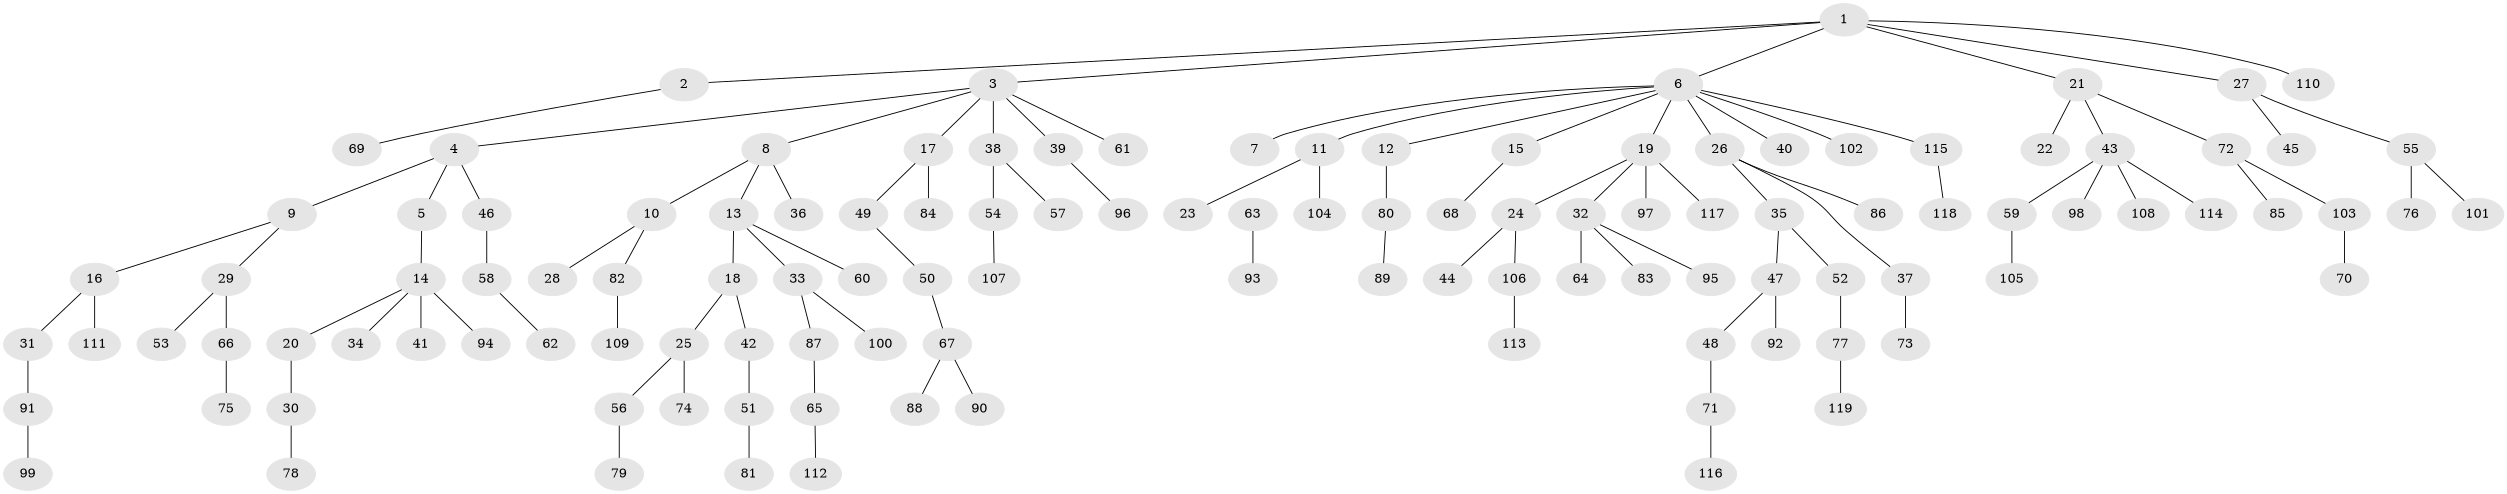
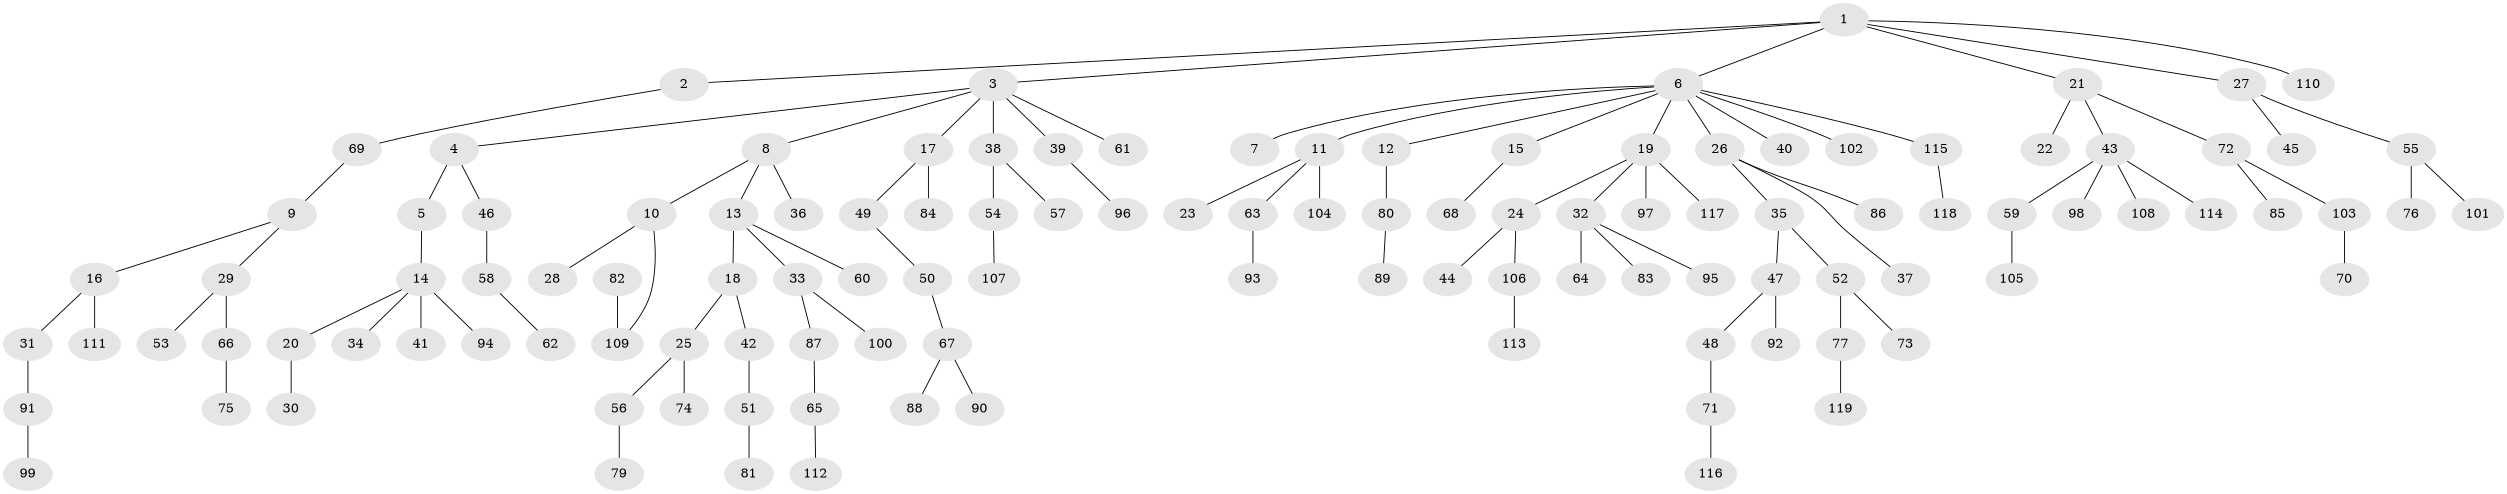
(373, 182) -> (325, 182)
none -> (1286, 182)
(635, 247) -> (653, 283)
(1906, 312) -> (1873, 312)
(291, 474) -> none
